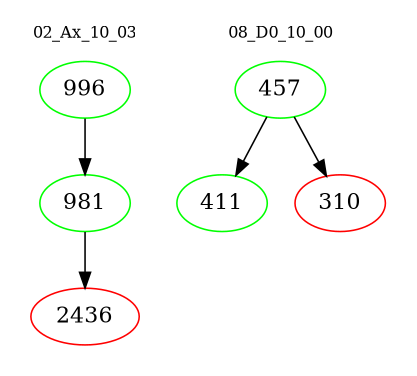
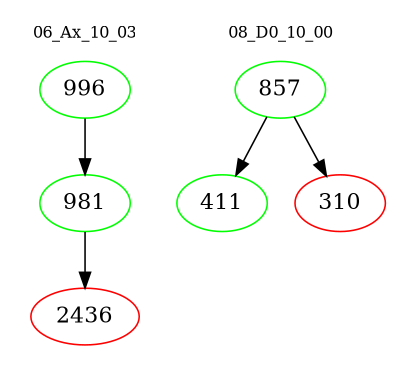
(85, 34) -> (85, 34)
(280, 90) -> (280, 90)
